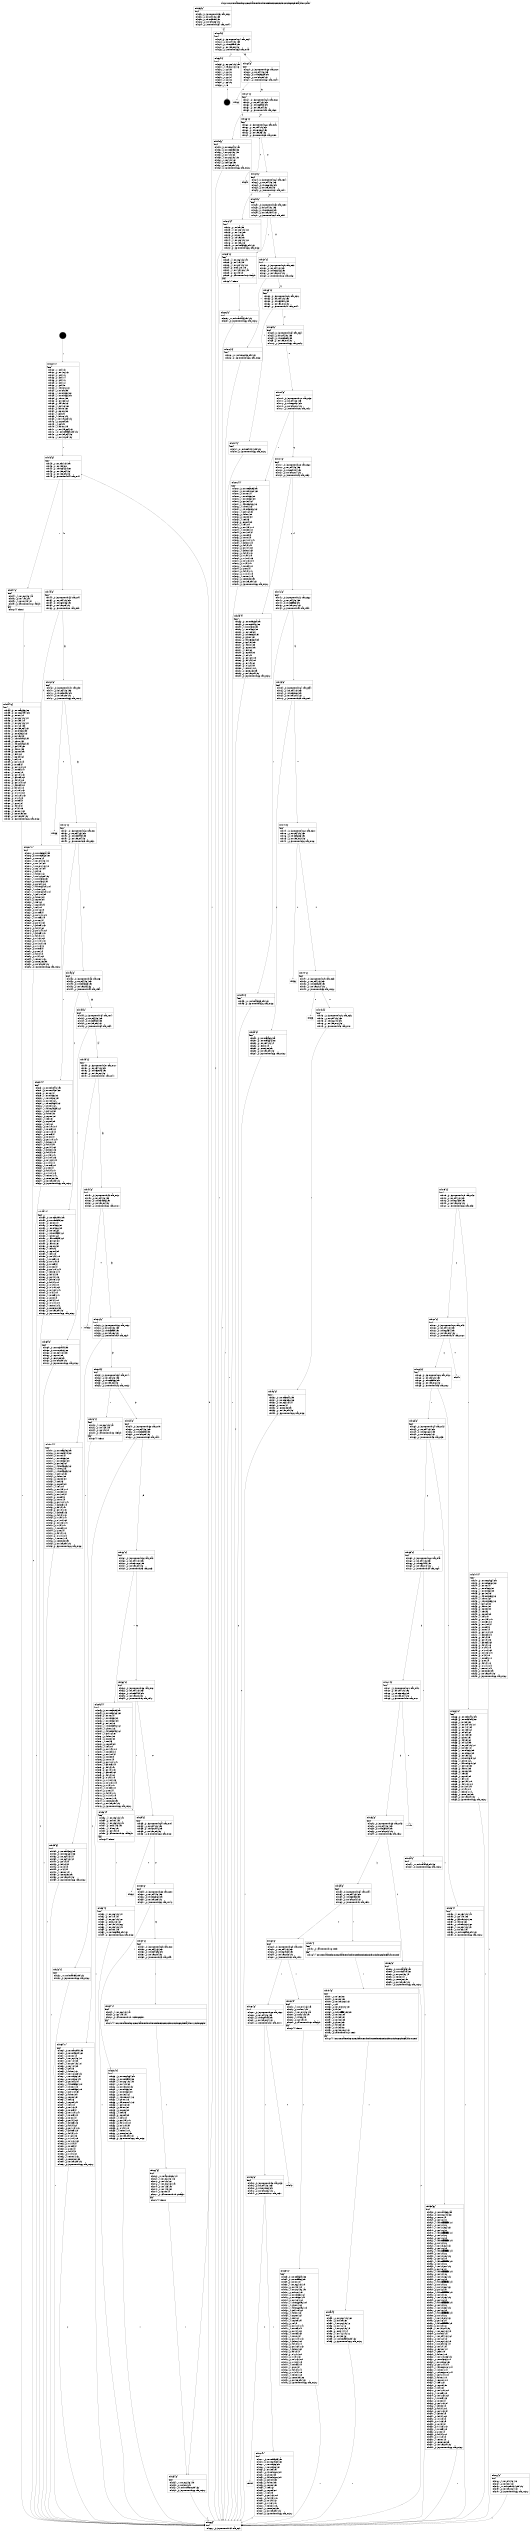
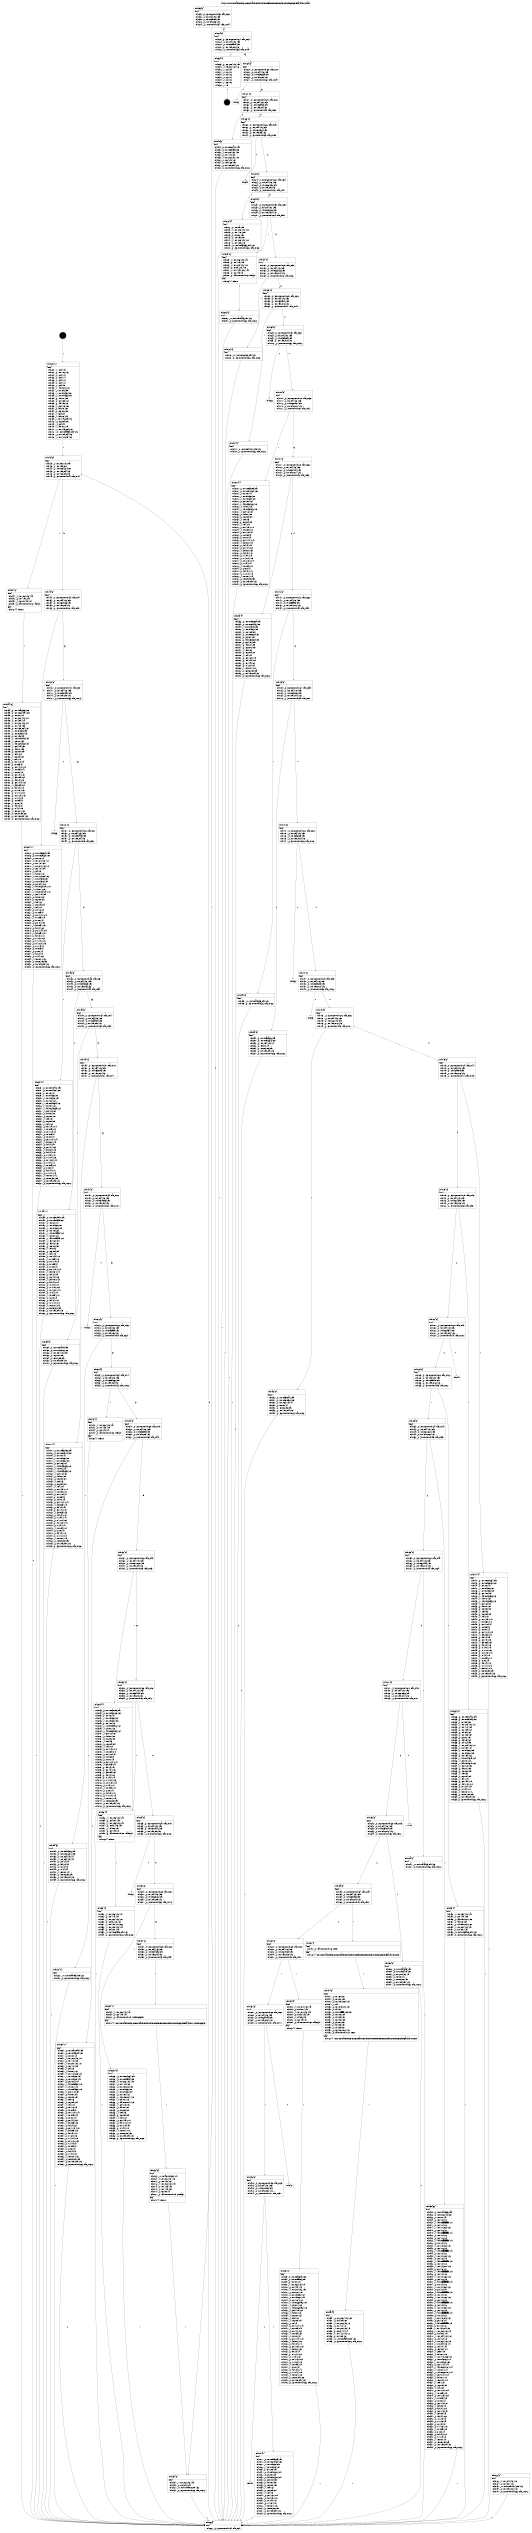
(259, 164) -> (256, 160)
none -> (270, 401)
none -> (457, 1068)
